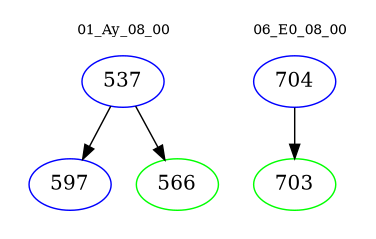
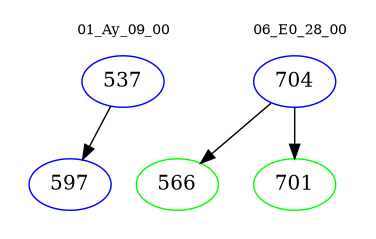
(124, 31) -> (124, 31)
(300, 31) -> (300, 31)
(147, 127) -> (252, 120)
(295, 185) -> (295, 185)
